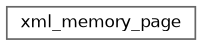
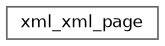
(101, 23) -> (82, 23)
